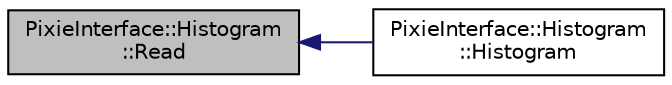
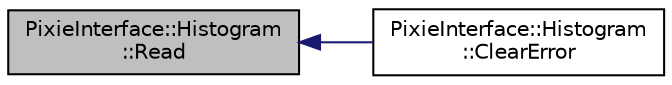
(519, 42) -> (519, 42)
